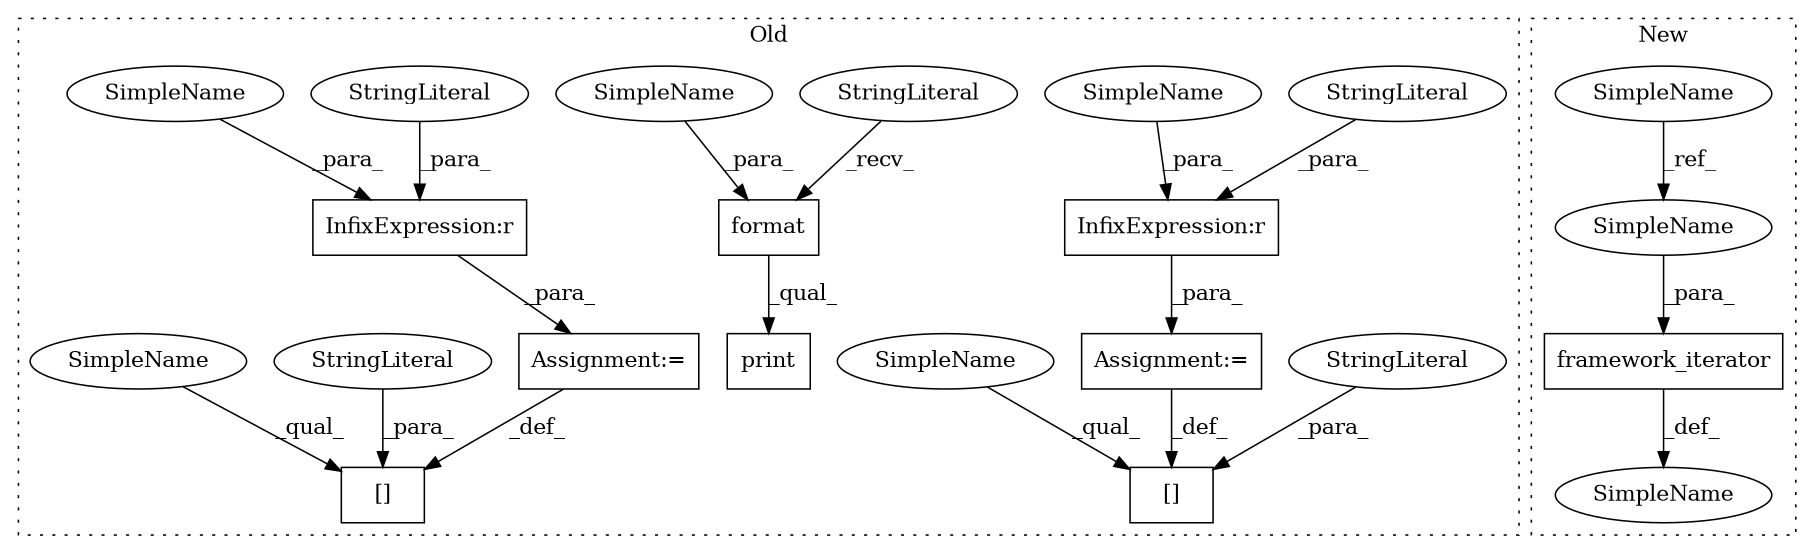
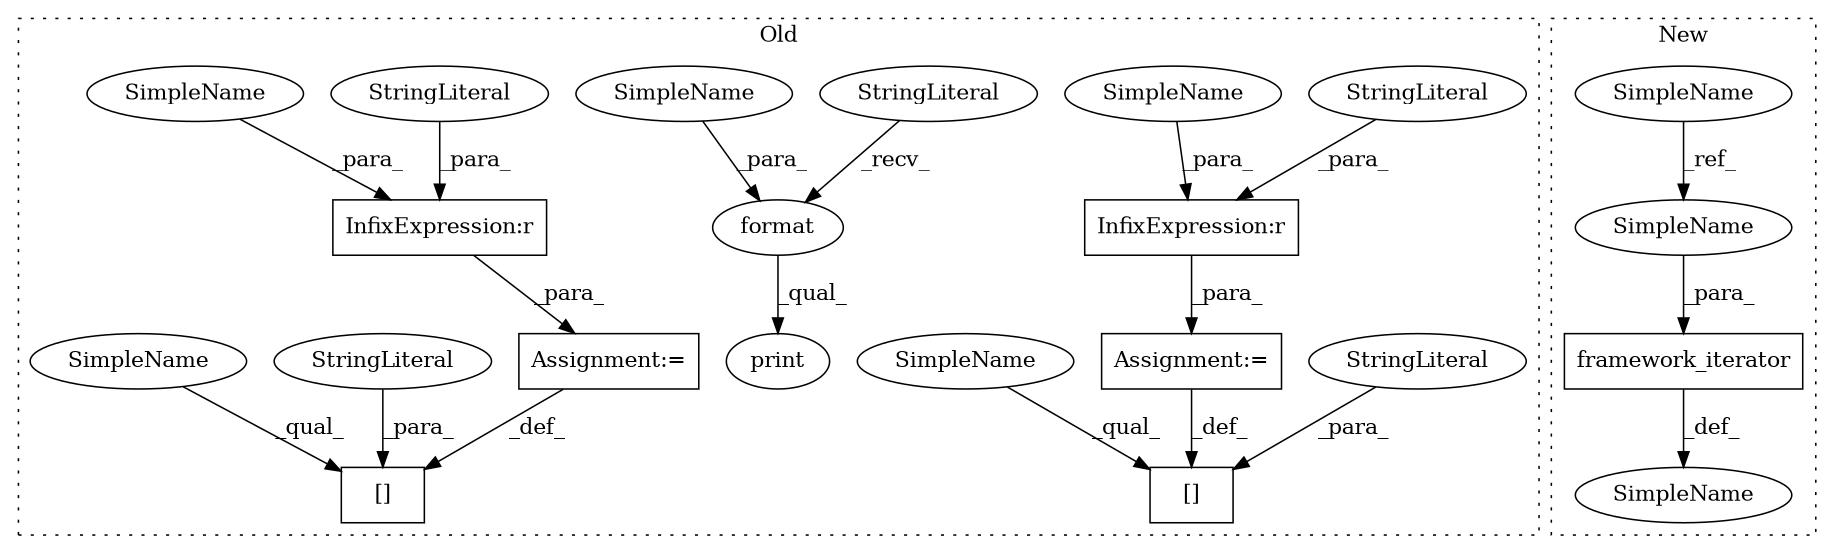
(769, 228) -> (778, 228)
(769, 361) -> (778, 361)
